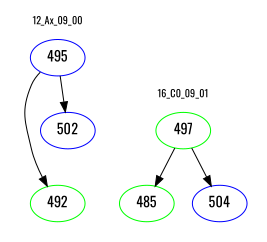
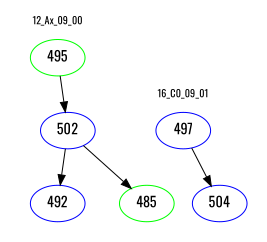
(58, 58) -> (58, 58)
(26, 124) -> (64, 162)
(183, 131) -> (183, 131)
(167, 163) -> (96, 157)
(58, 204) -> (58, 204)
